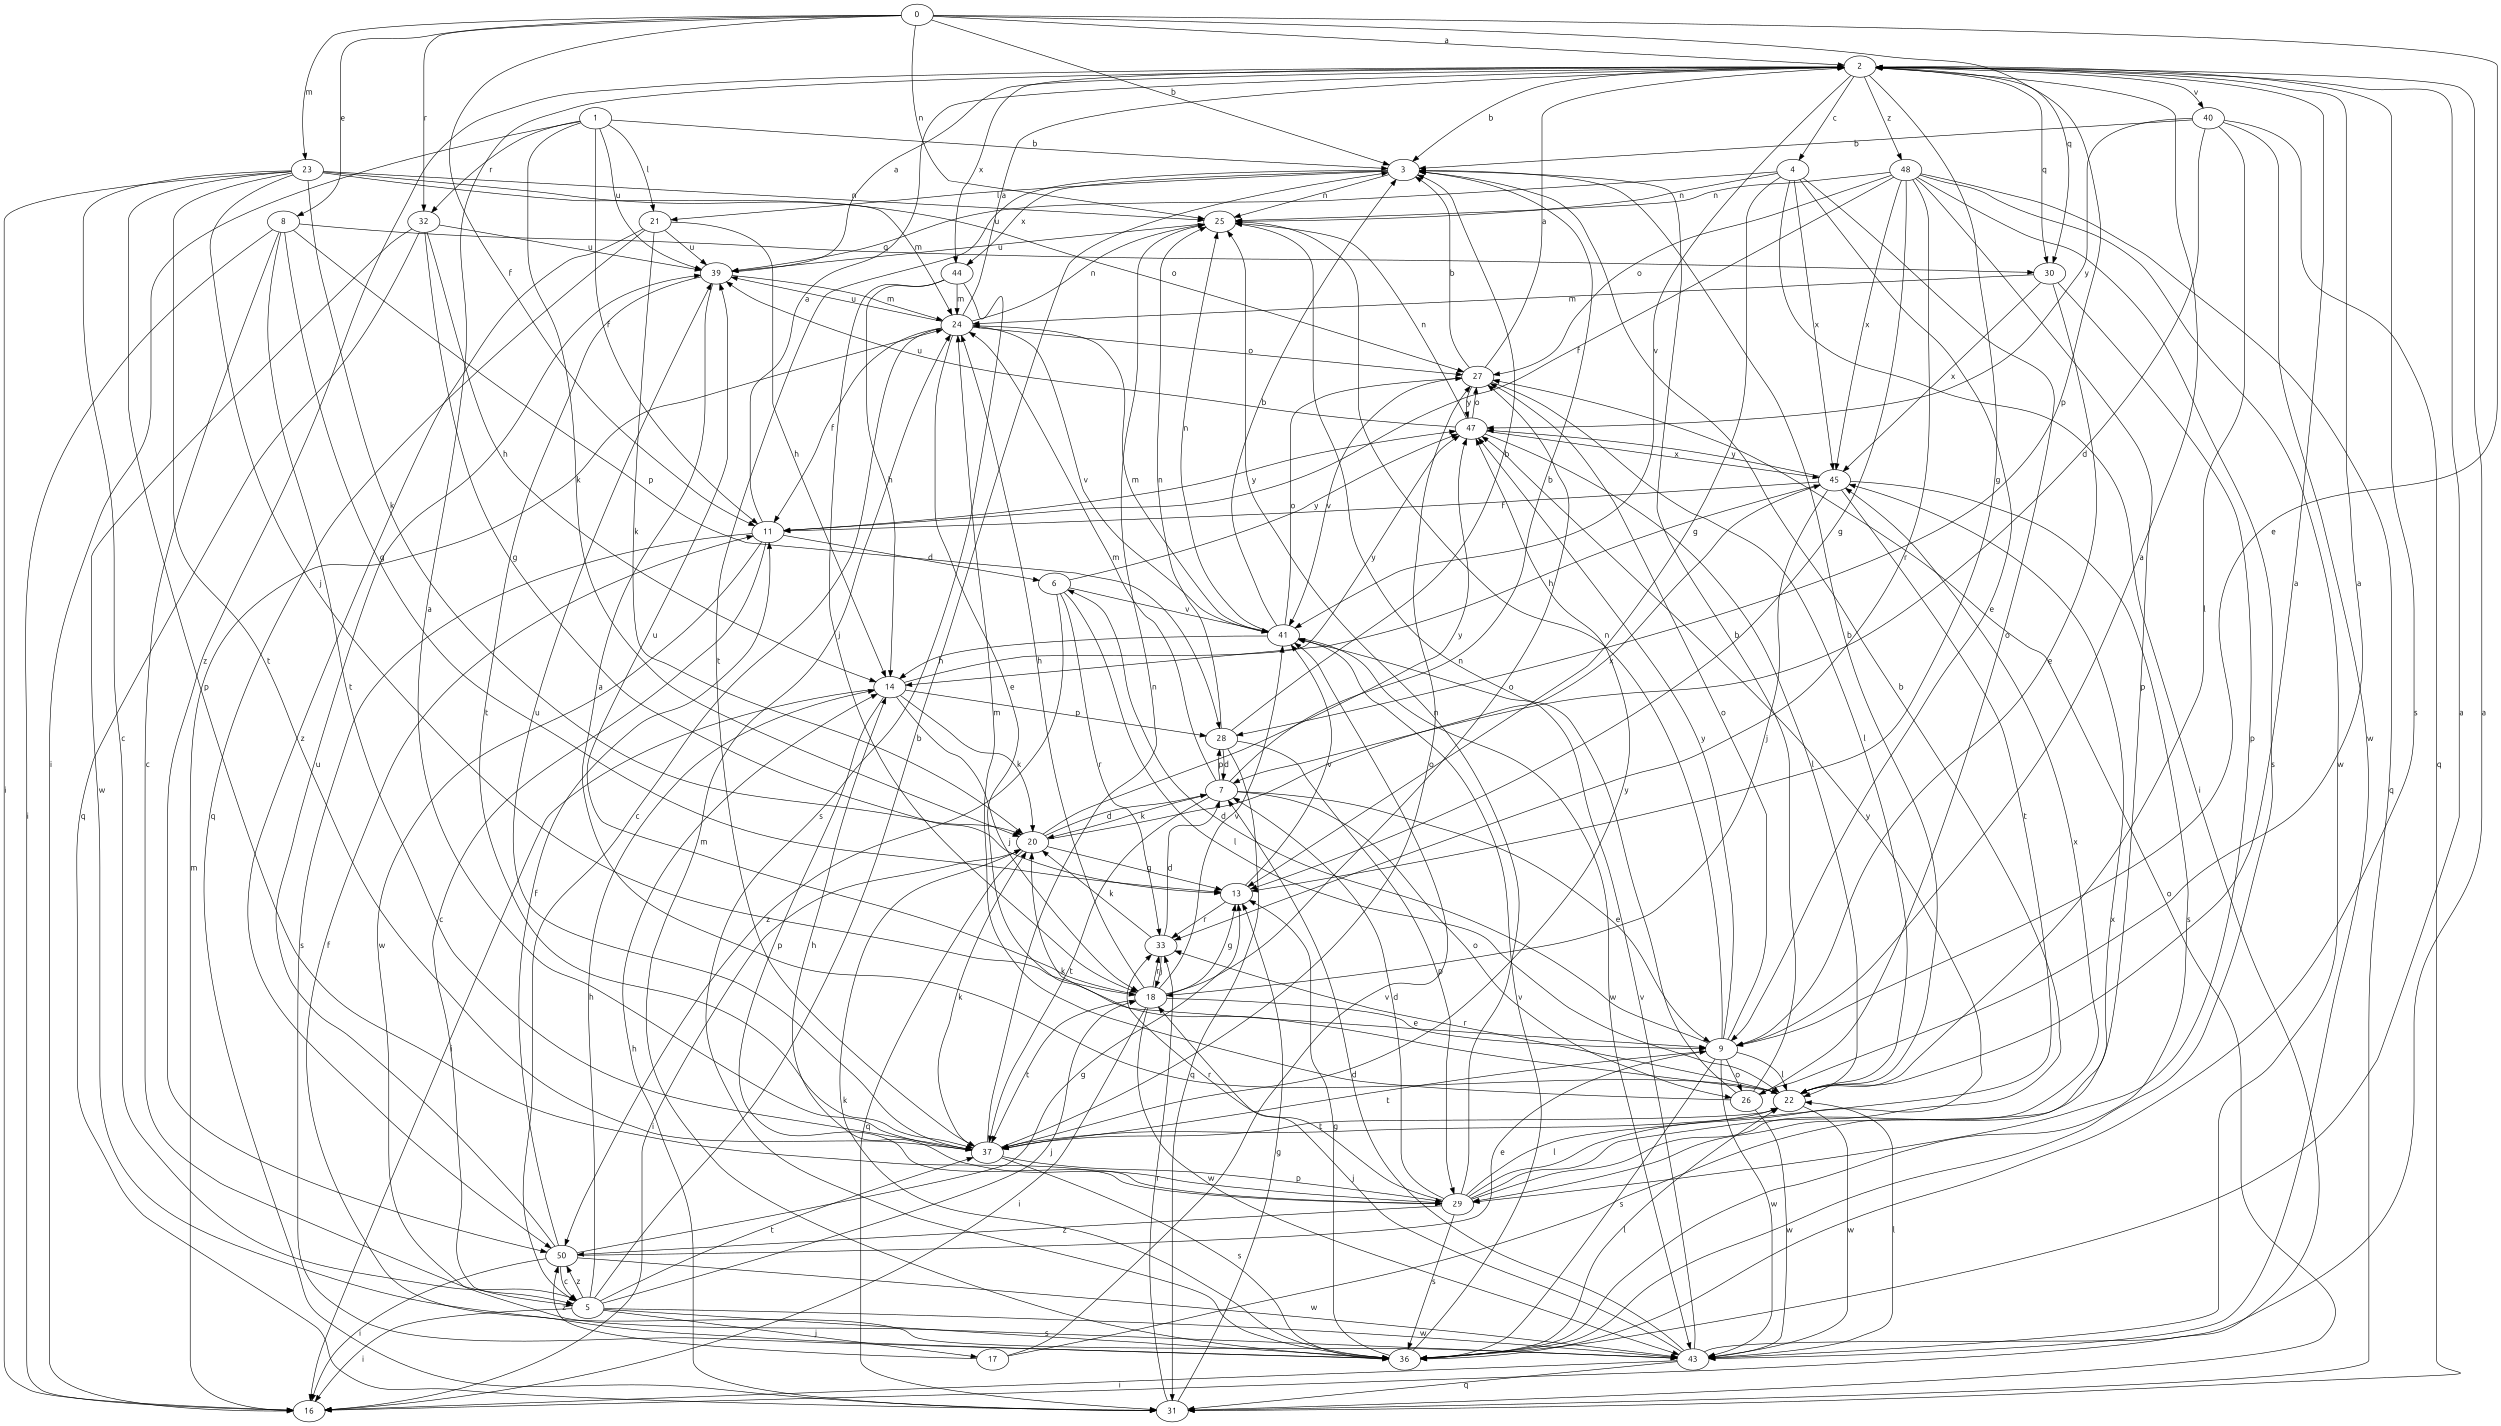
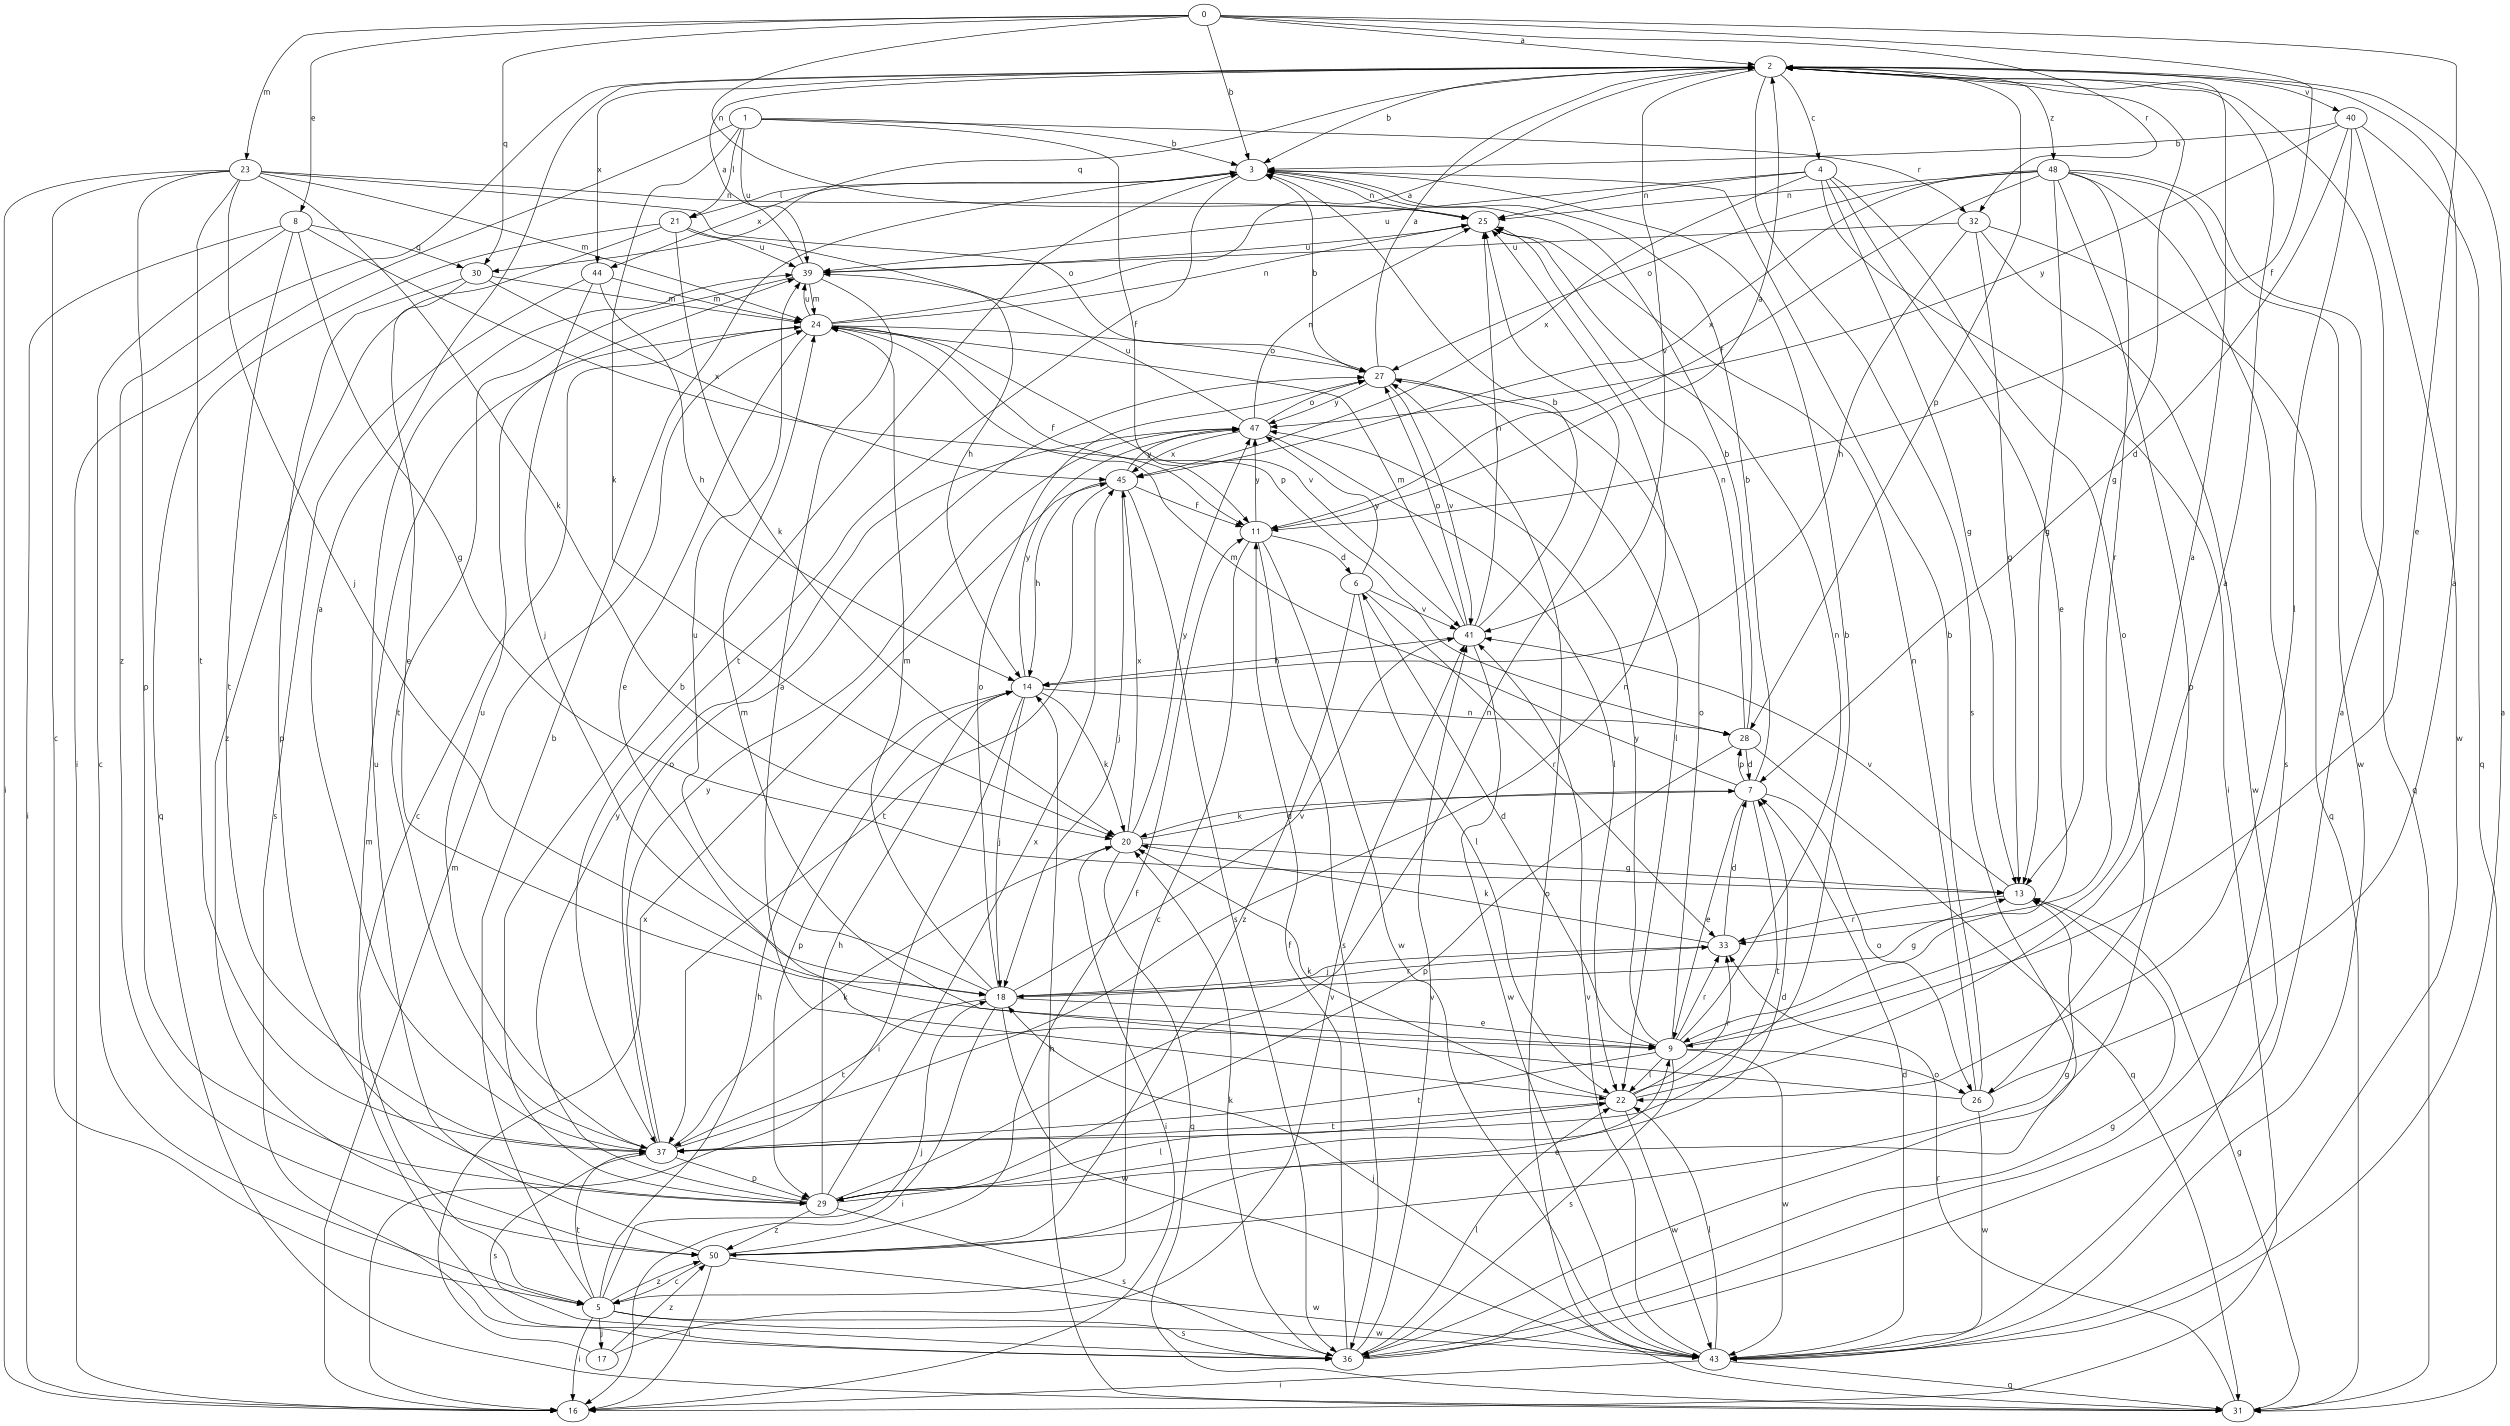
(1040, 661) -> (907, 661)
(1078, 713) -> (1470, 713)
(1234, 1098) -> (1697, 1000)
